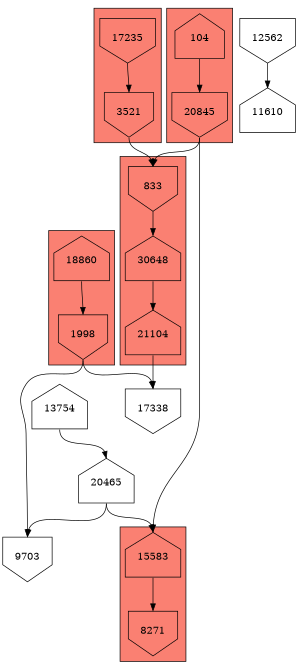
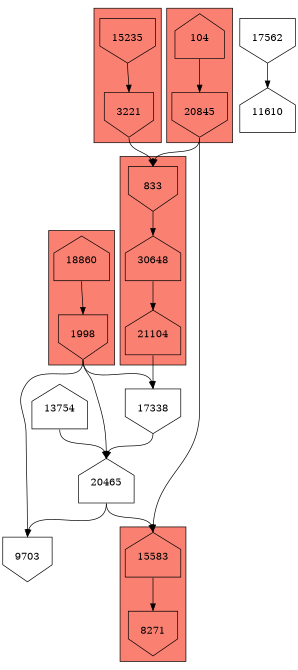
(128, 38) -> (128, 38)
(268, 38) -> (268, 38)
(129, 113) -> (129, 113)
none -> (99, 404)
none -> (133, 446)
